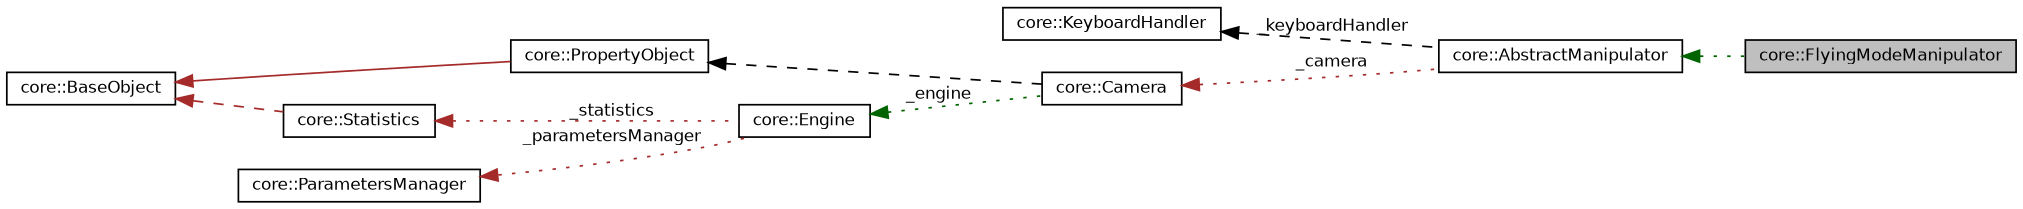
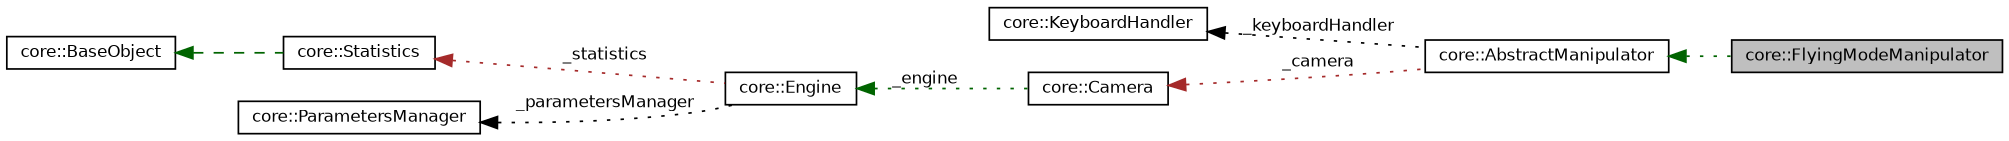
(1339, 40) -> (1325, 40)
(610, 56) -> none
(238, 106) -> (238, 53)
(624, 160) -> (616, 120)
